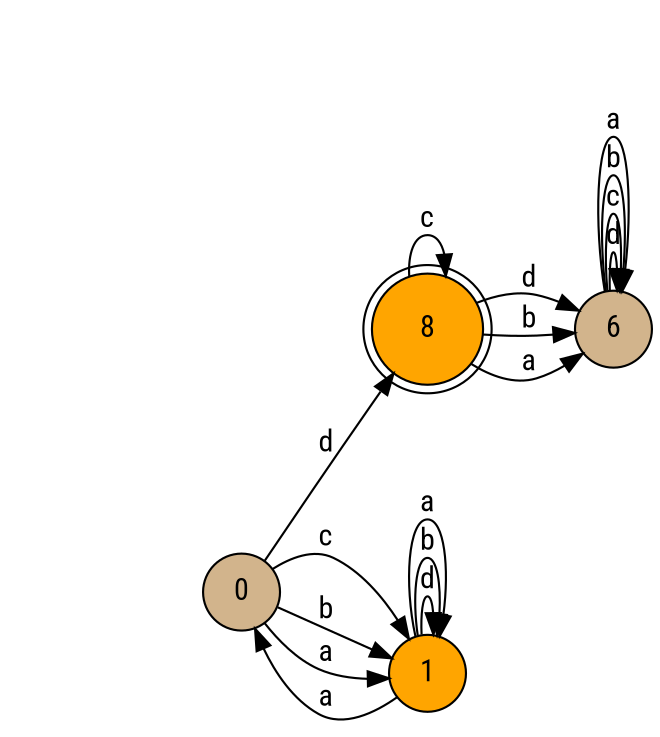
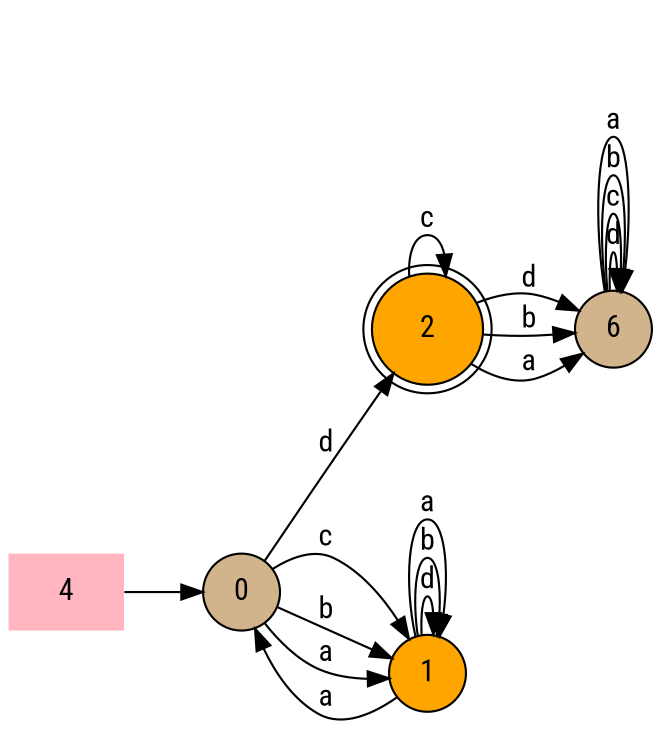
(428, 329) -> (428, 329)
none -> (66, 592)
